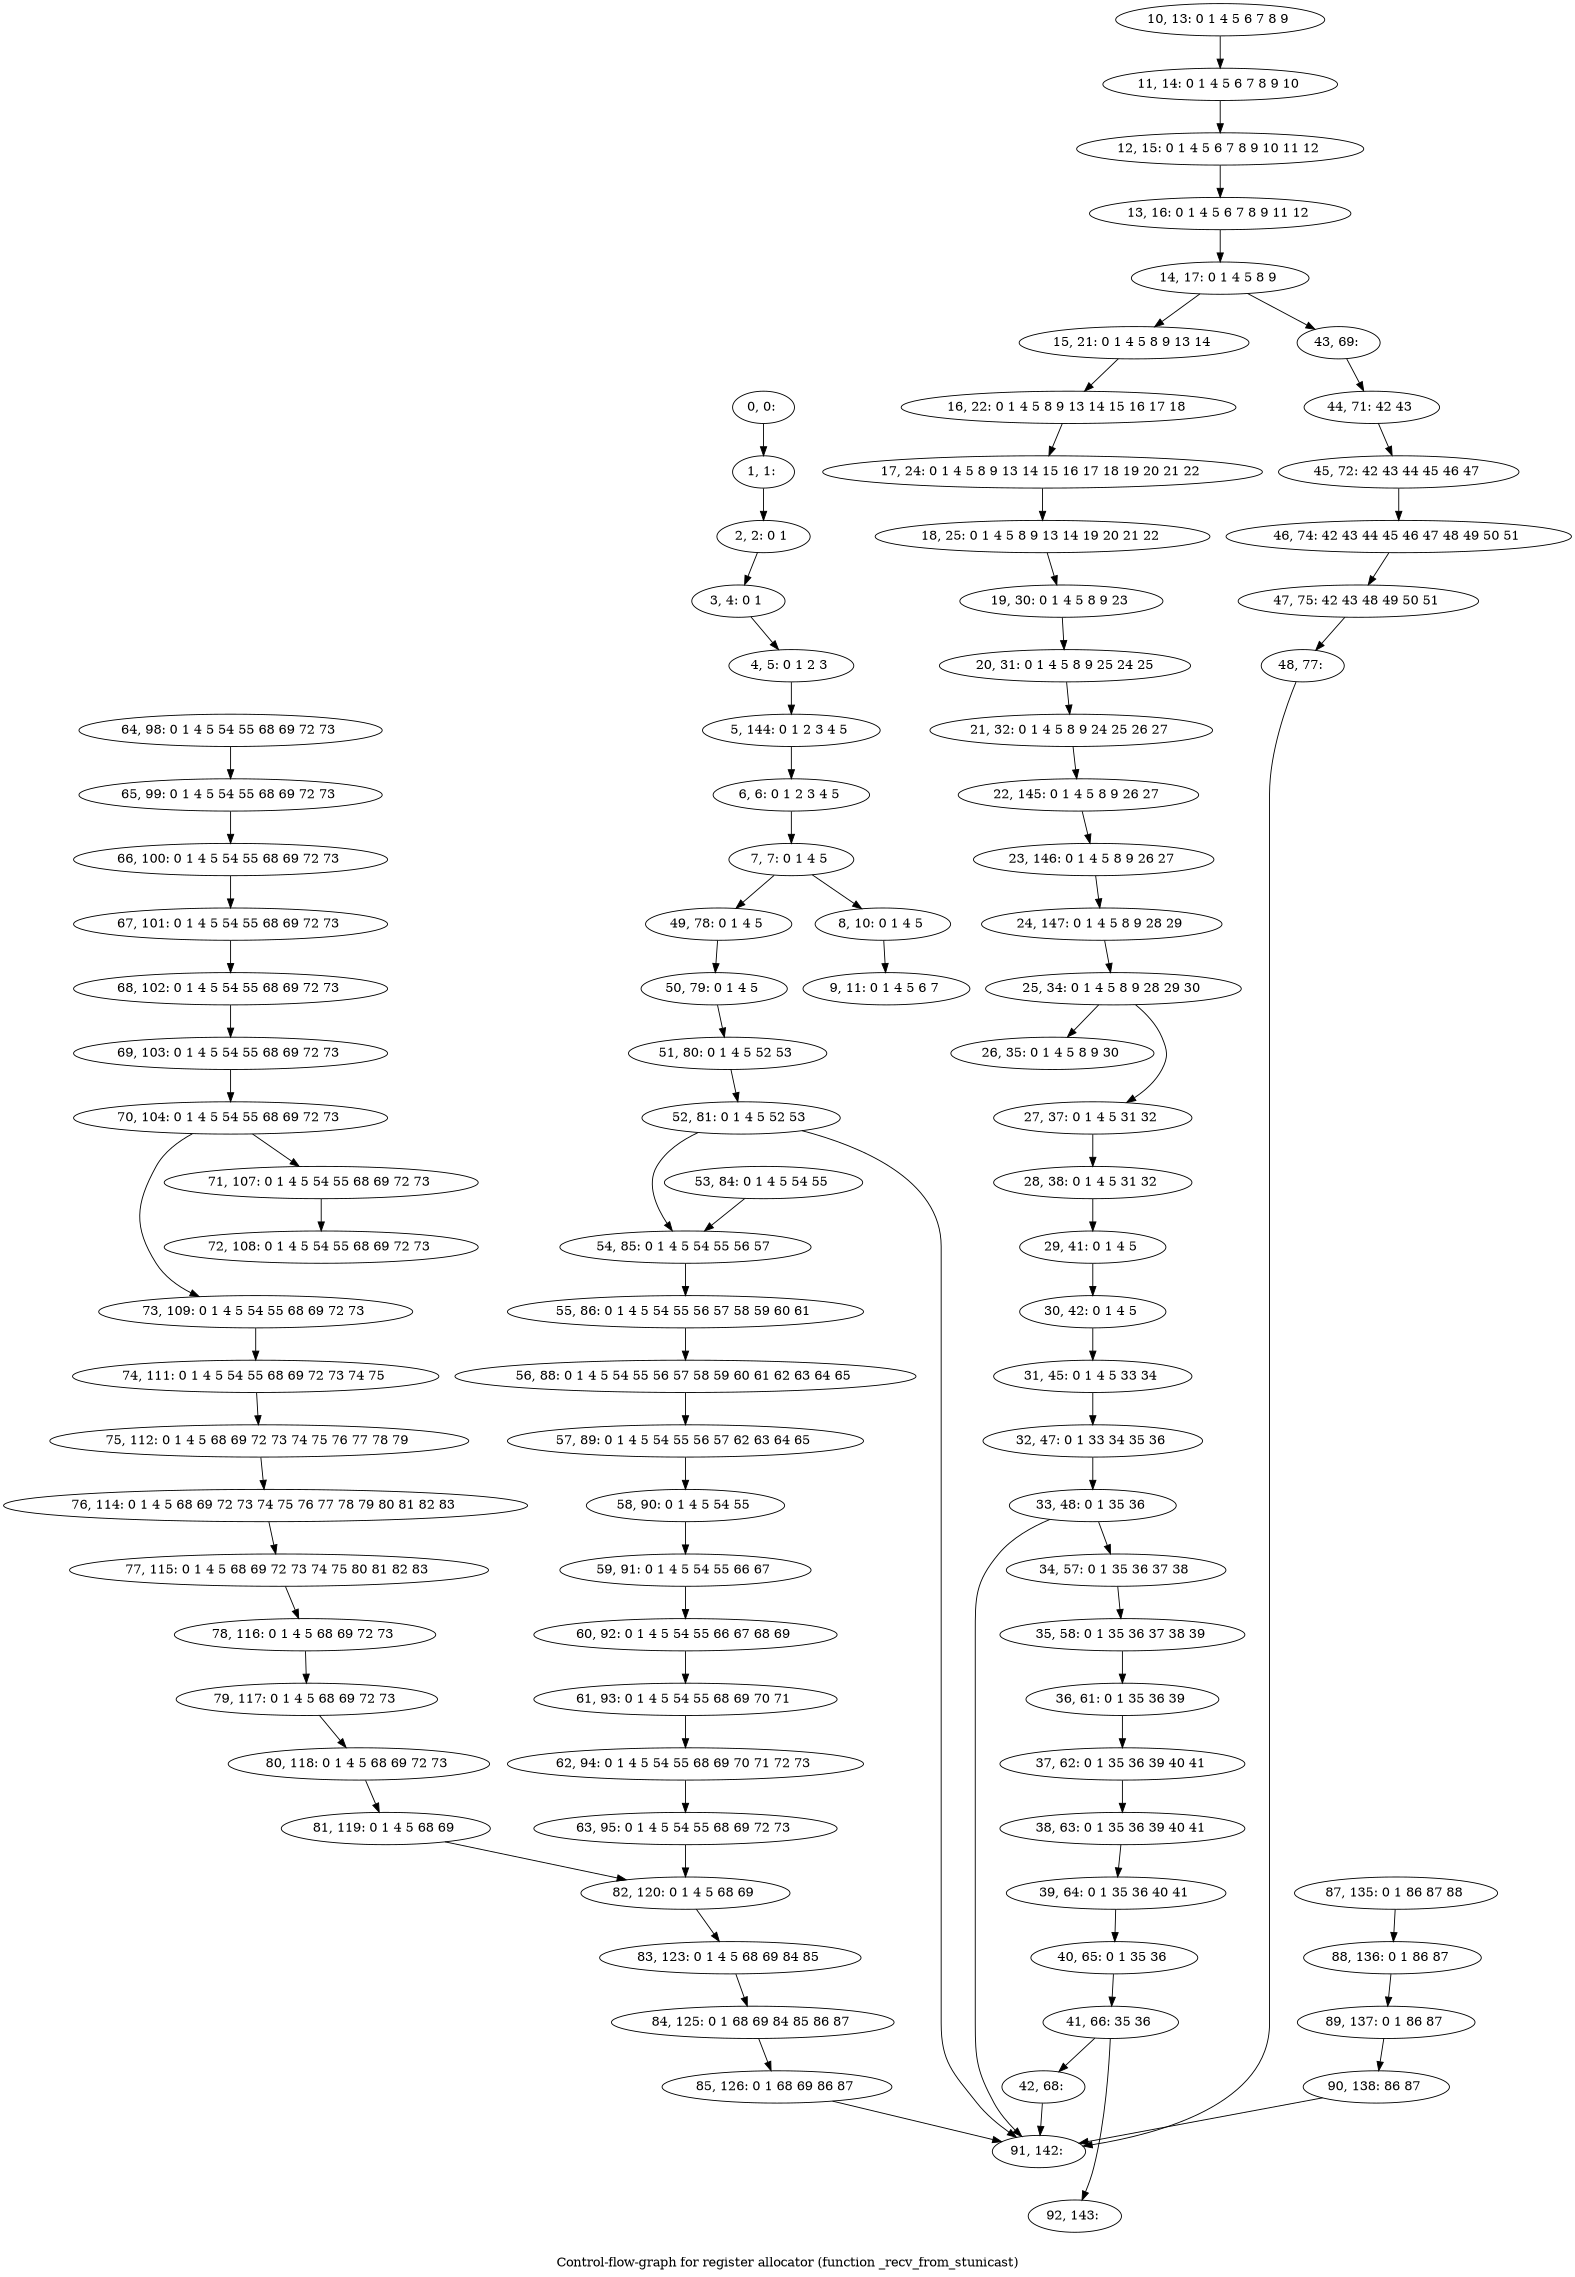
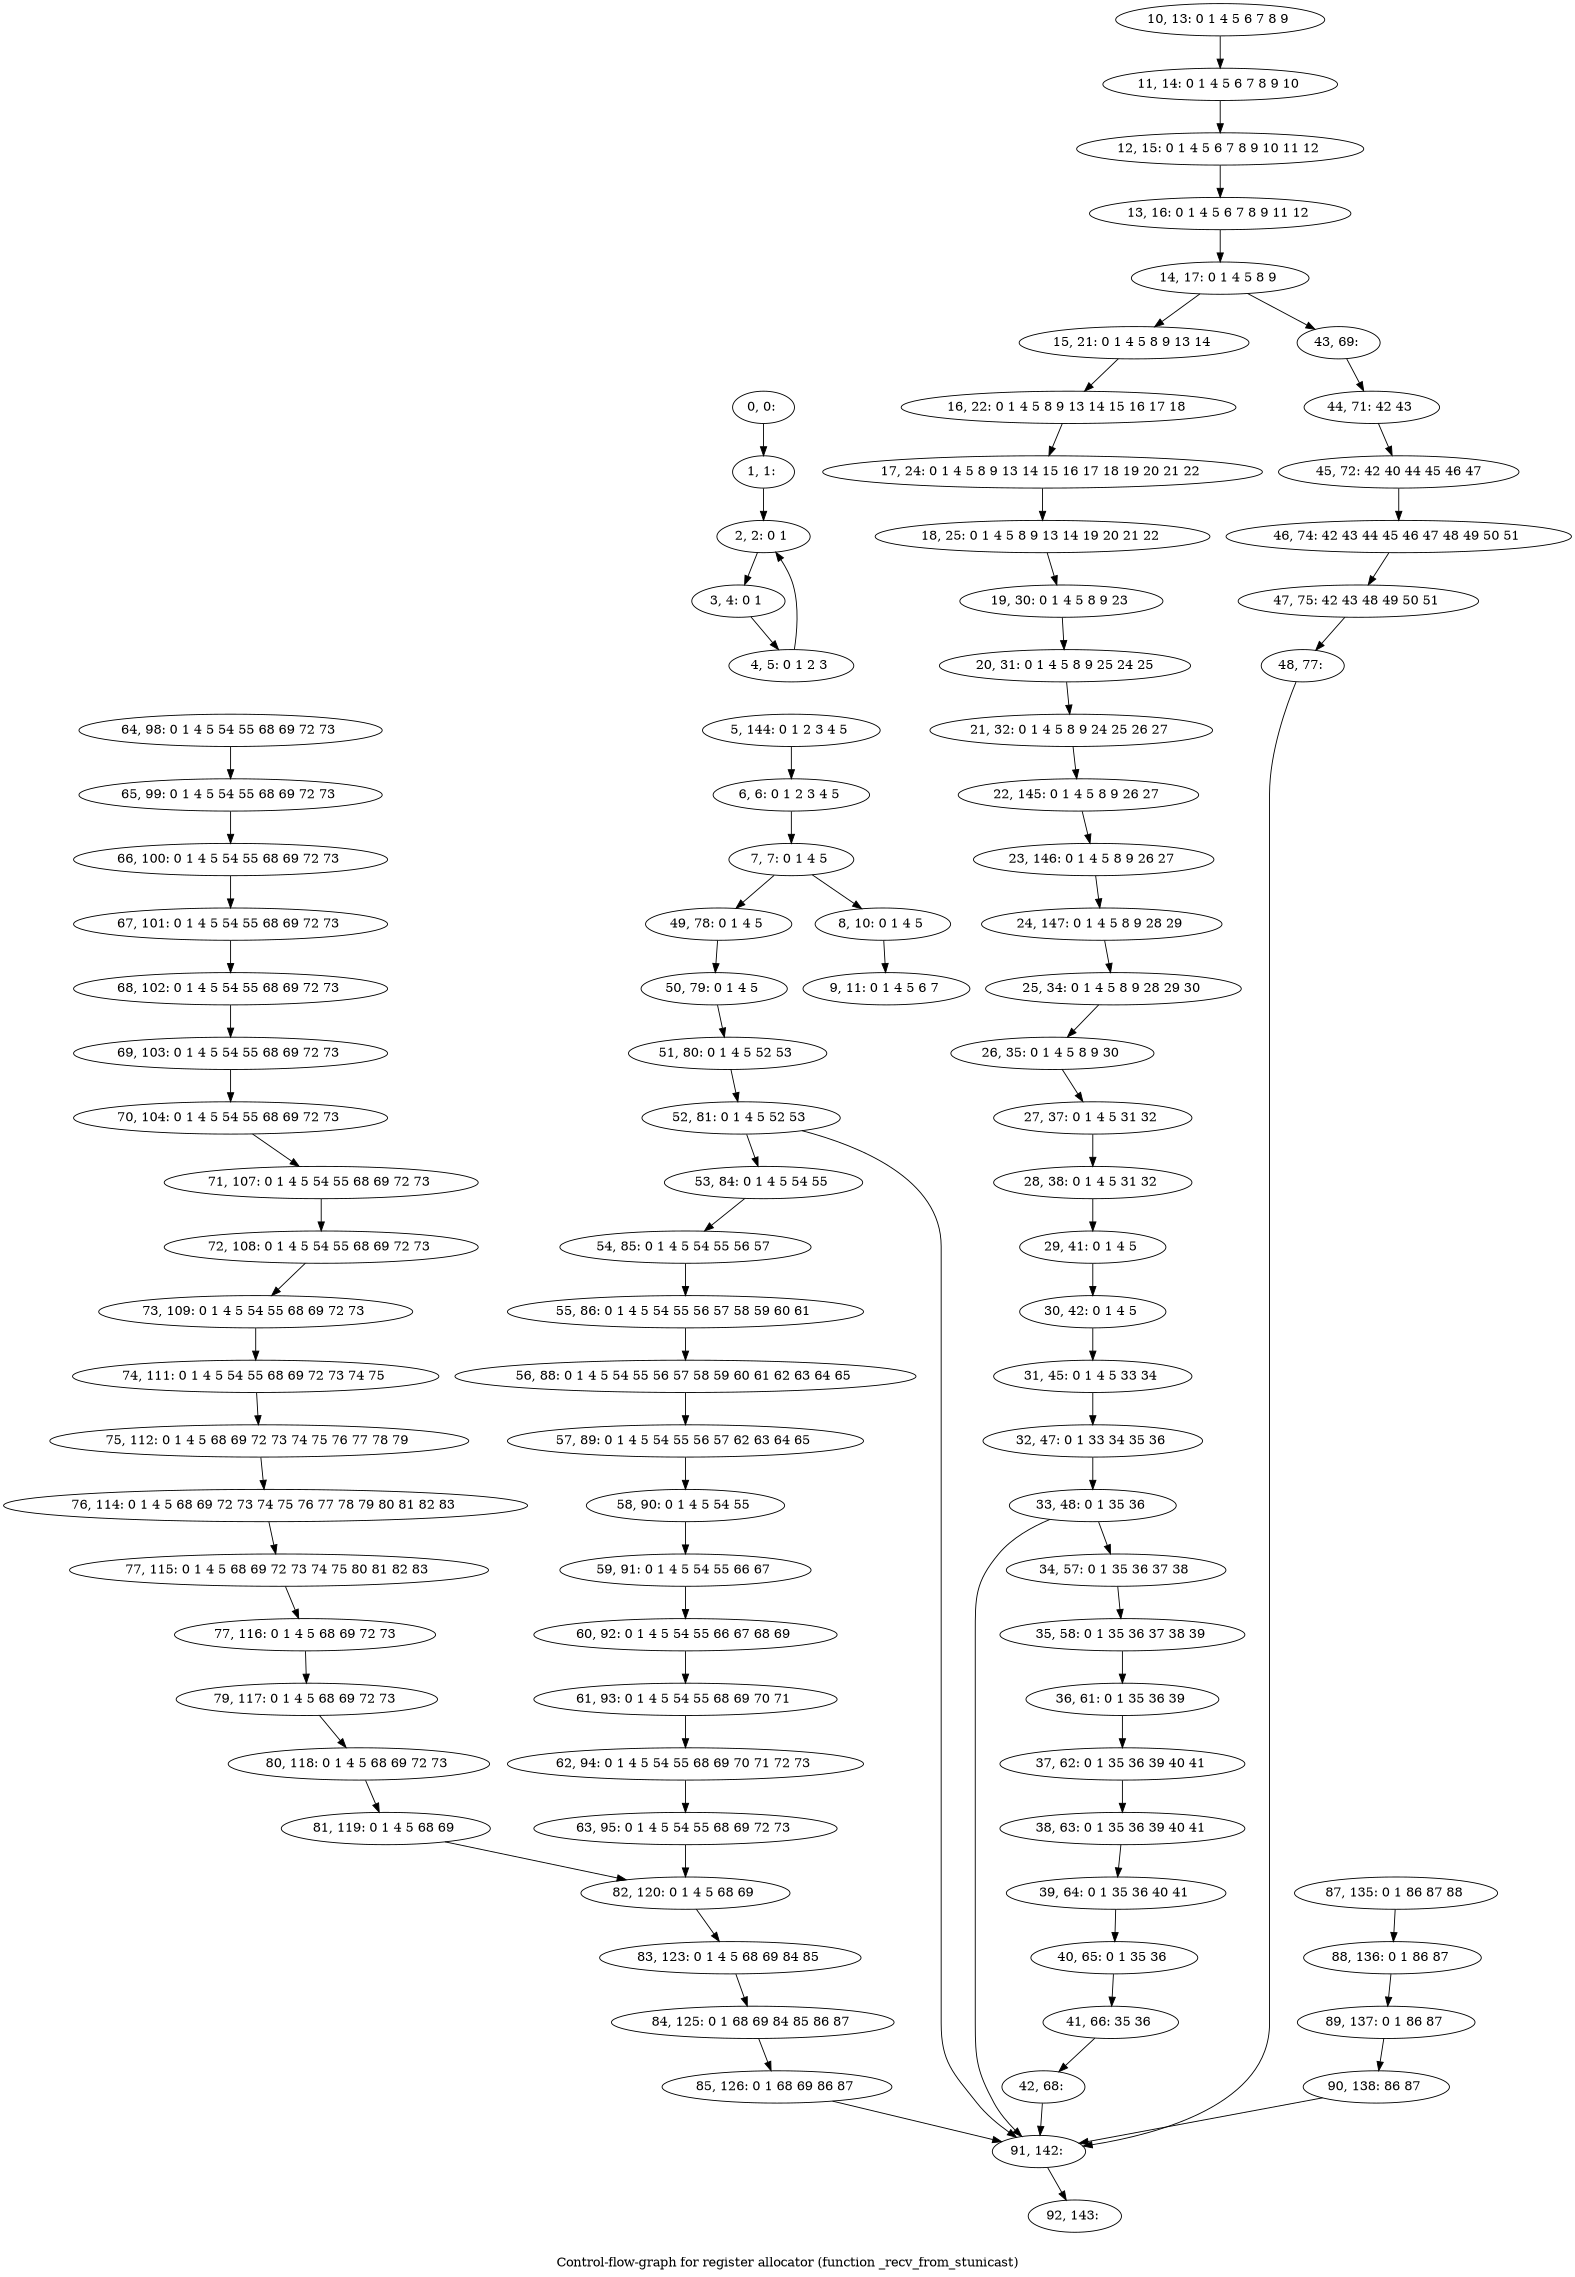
(1399, 472) -> (1399, 472)
(791, 694) -> (796, 603)
(1166, 1052) -> (1070, 1082)
(655, 1170) -> (751, 1146)
(140, 1213) -> (292, 1276)
(305, 1635) -> (305, 1635)
(1103, 2116) -> (1055, 2180)
